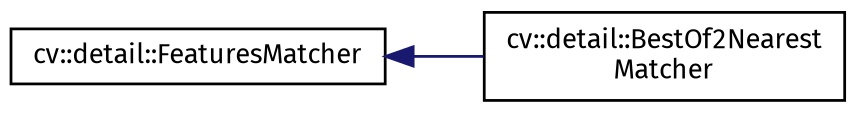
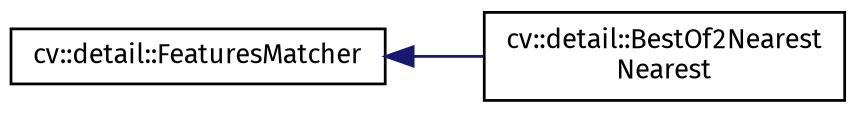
(664, 56) -> (664, 56)
